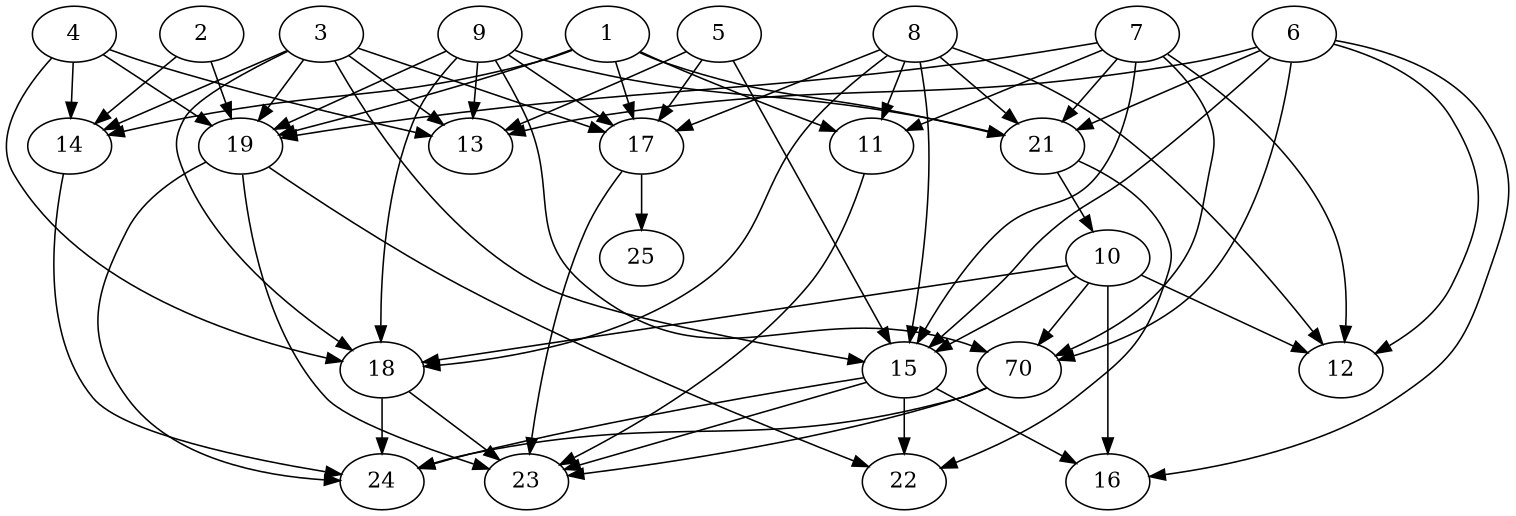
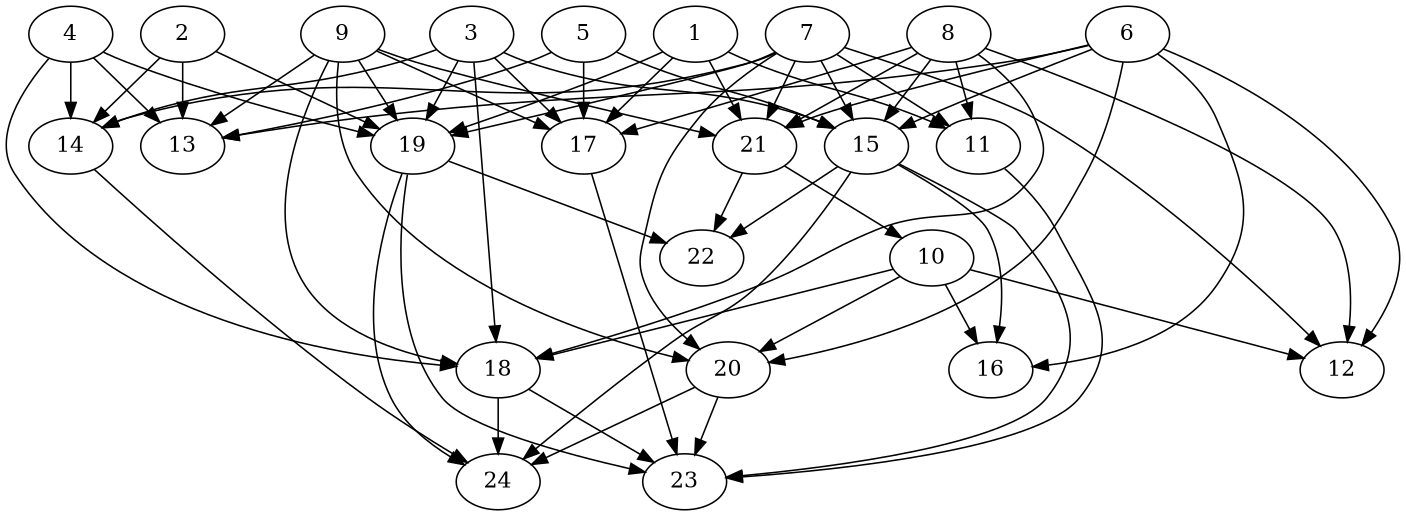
(373, 74) -> (183, 92)
(315, 99) -> (397, 89)
(642, 258) -> none
(1013, 310) -> none
(1019, 370) -> (728, 370)
